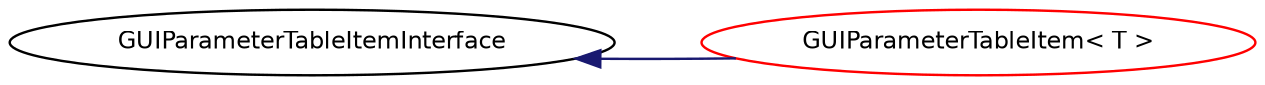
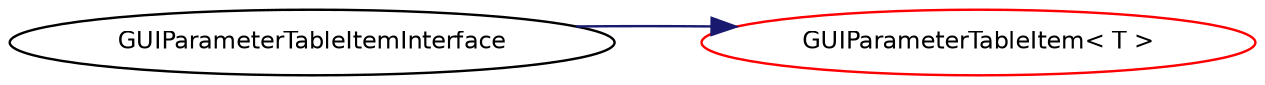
(668, 59) -> (644, 26)
